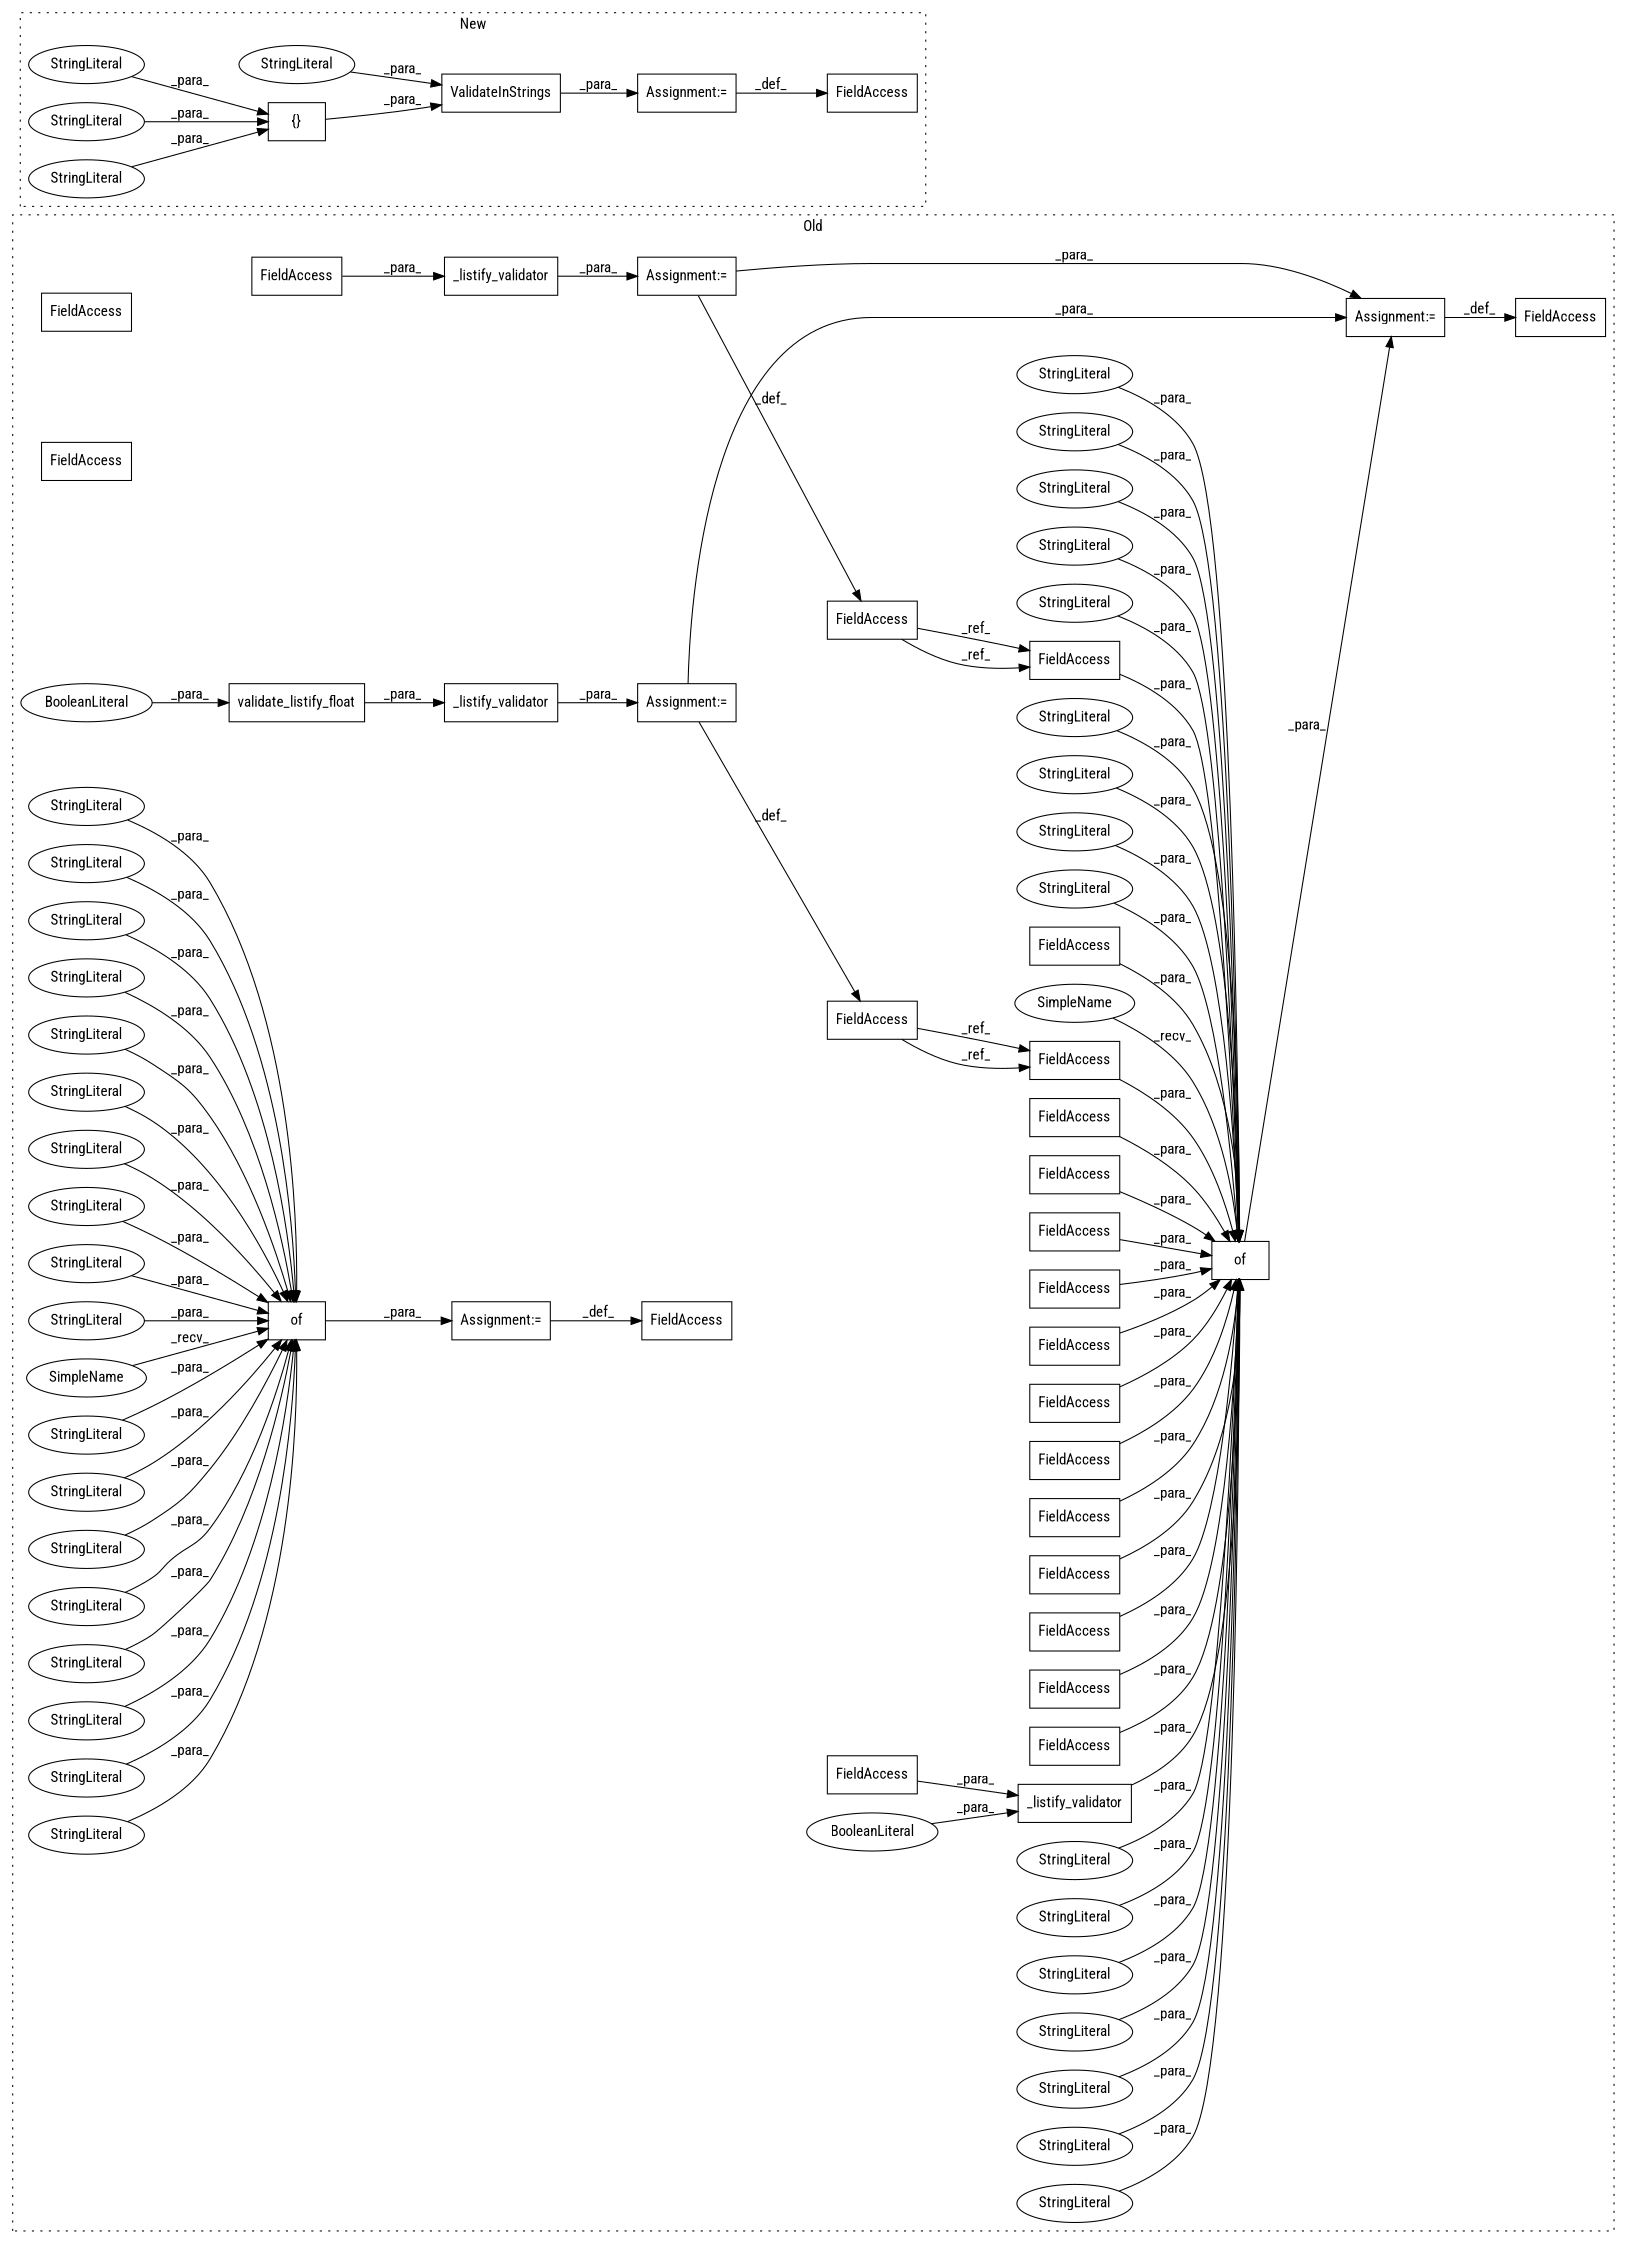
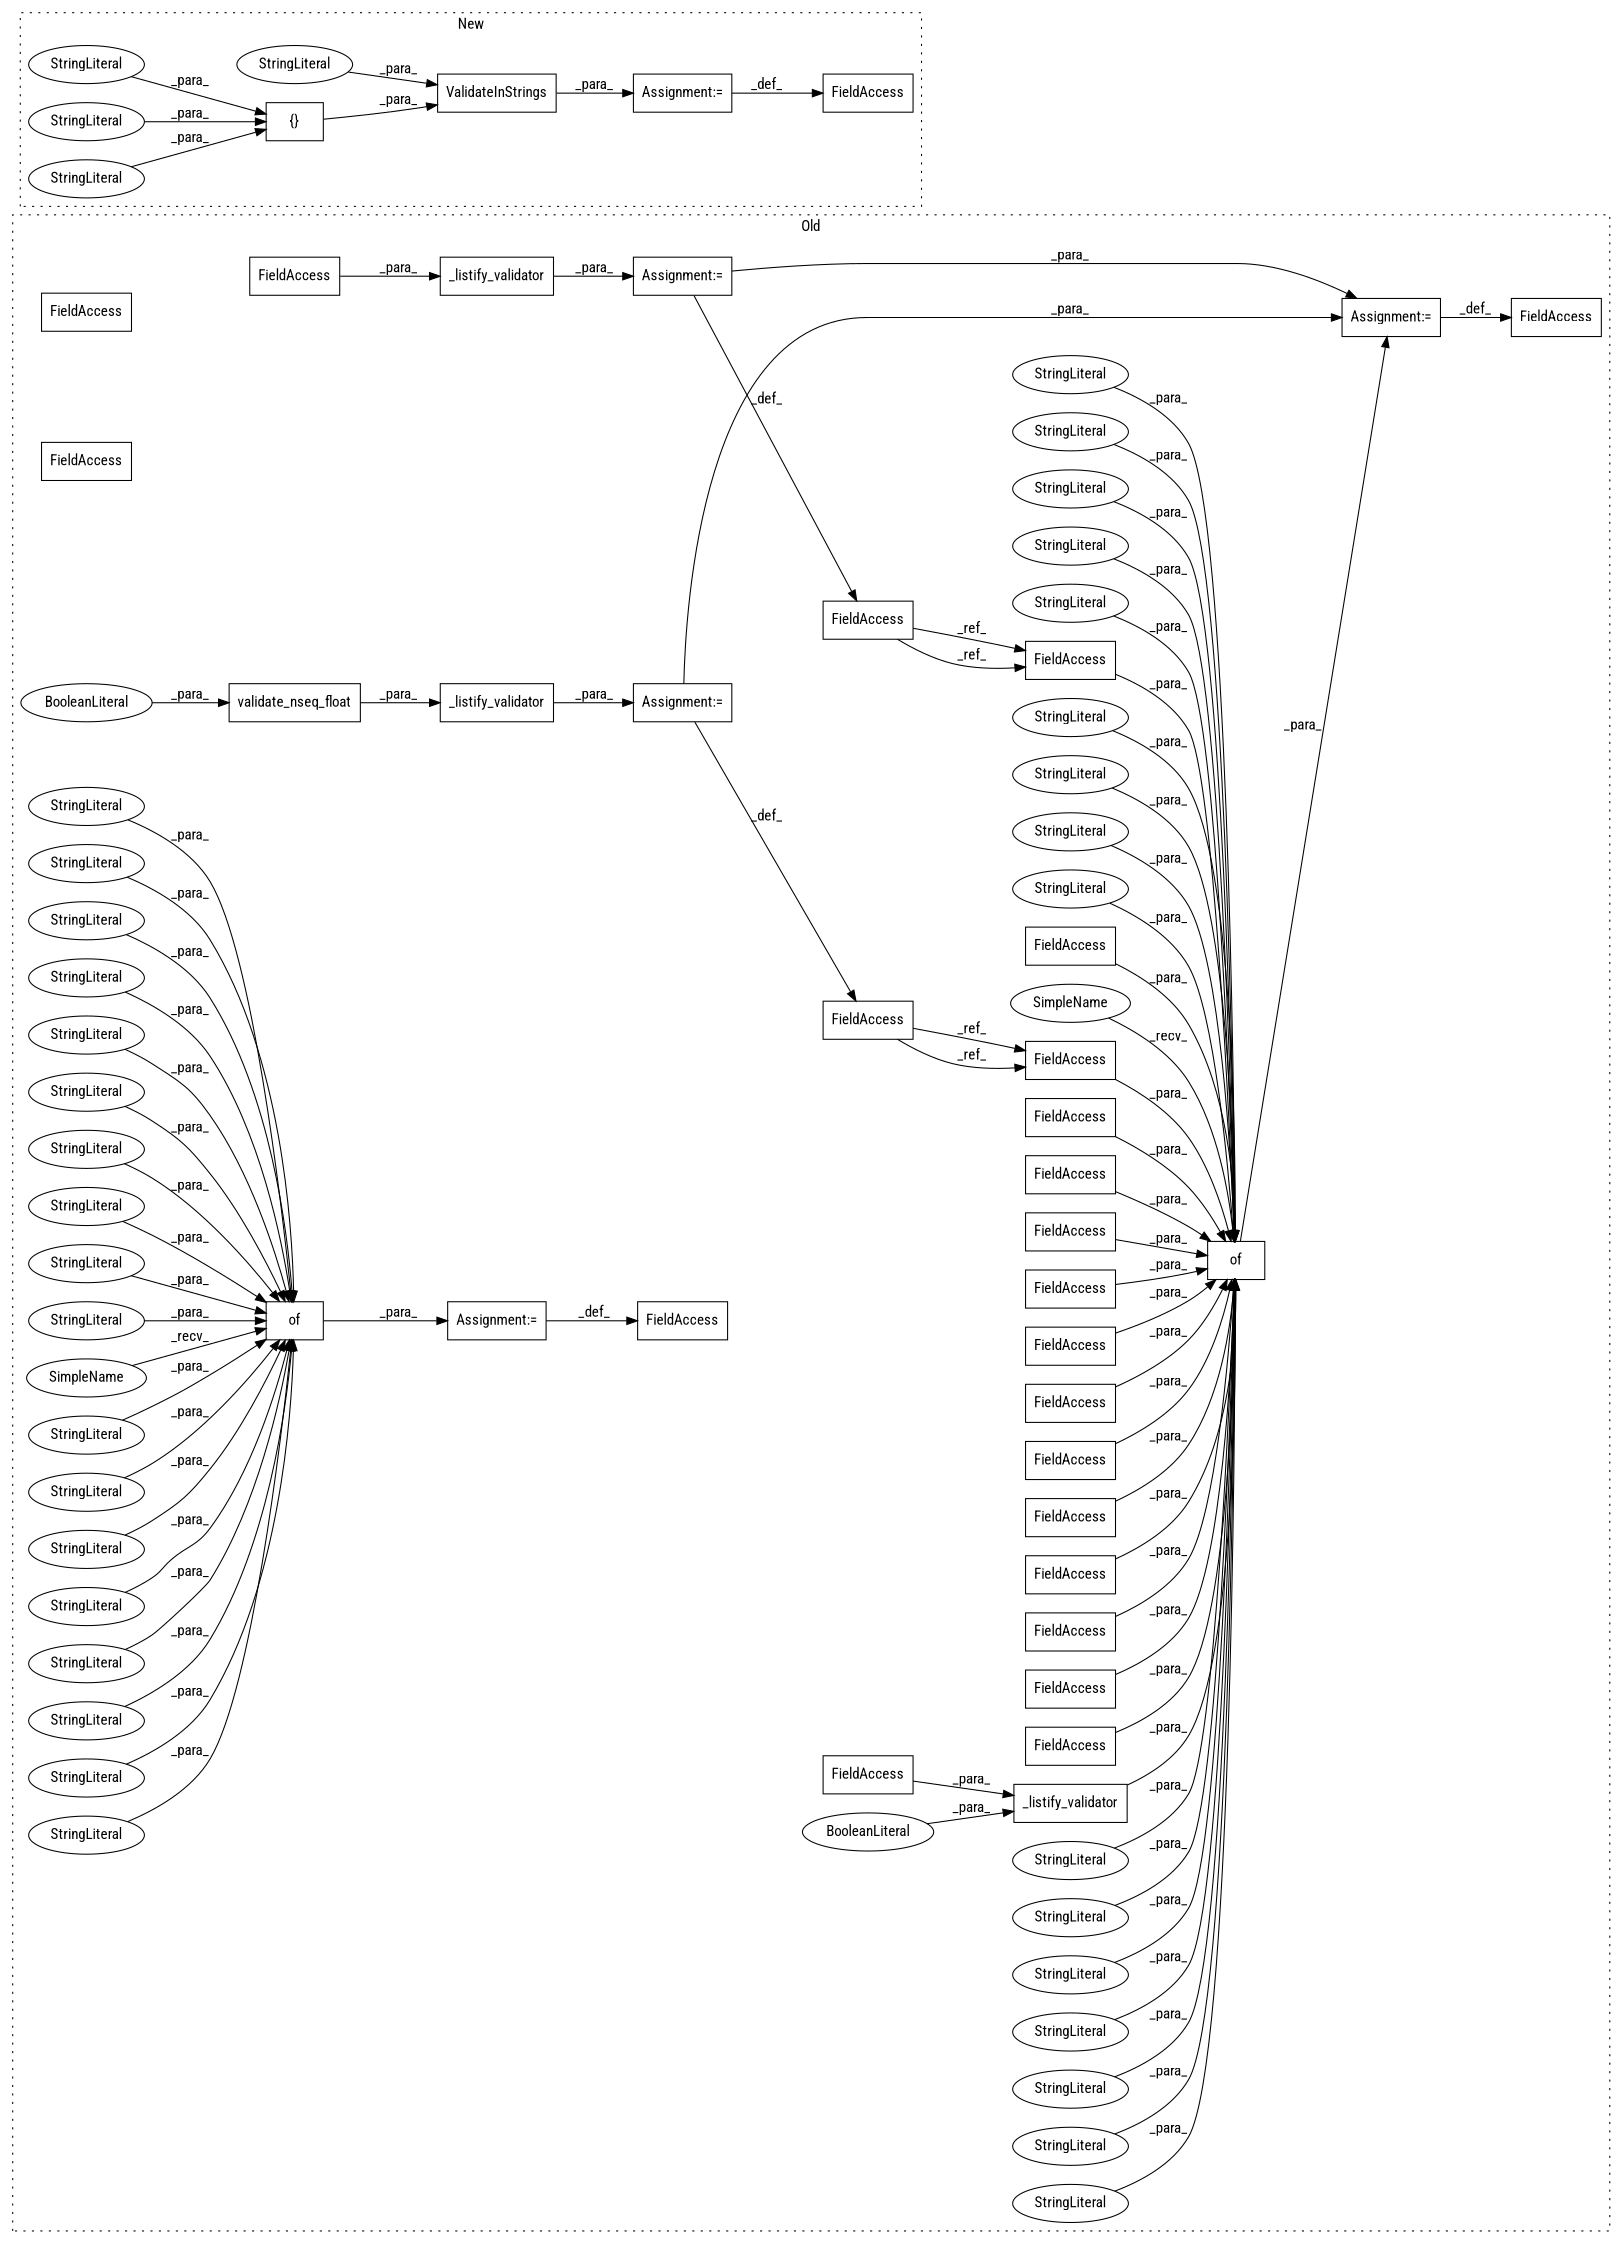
(297, 703) -> (295, 703)
